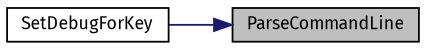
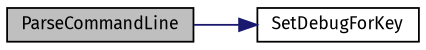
(191, 25) -> (216, 25)
